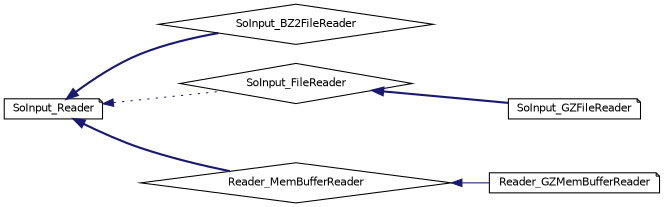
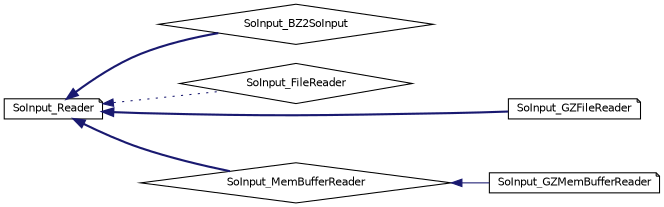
(296, 24) -> (296, 24)
(446, 97) -> (311, 115)
(296, 183) -> (296, 183)
(574, 183) -> (574, 183)
